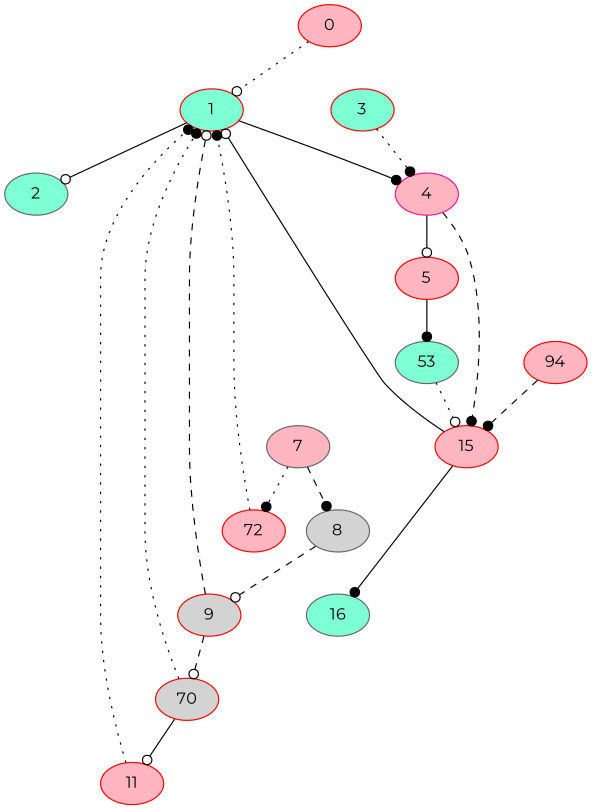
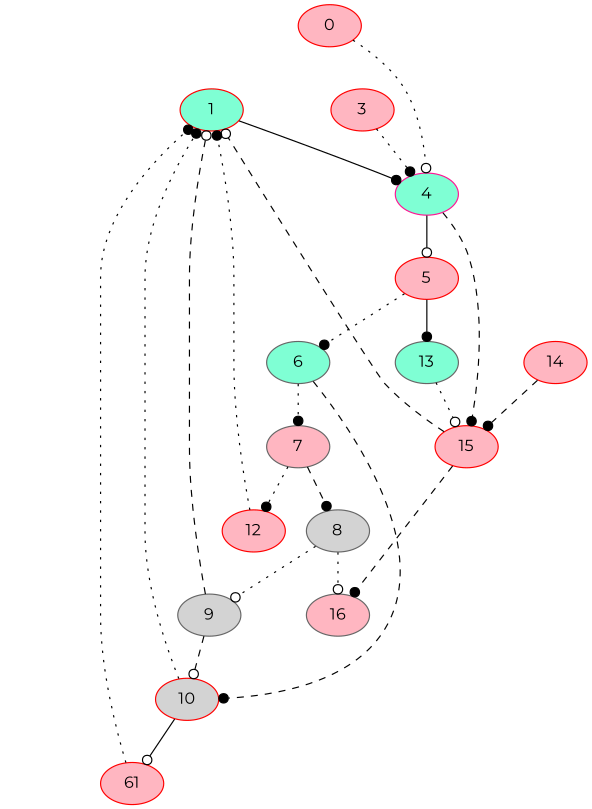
(275, 65) -> (406, 92)
(363, 110) -> (363, 110)
(36, 194) -> none
(427, 194) -> (427, 194)
(326, 294) -> (326, 294)
none -> (298, 363)
(427, 363) -> (427, 363)
(555, 363) -> (555, 363)
(405, 527) -> (405, 527)
(254, 531) -> (254, 531)
none -> (338, 568)
(278, 571) -> (278, 571)
(209, 615) -> (209, 615)
(338, 615) -> (338, 615)
(187, 699) -> (187, 699)
(132, 784) -> (132, 784)
